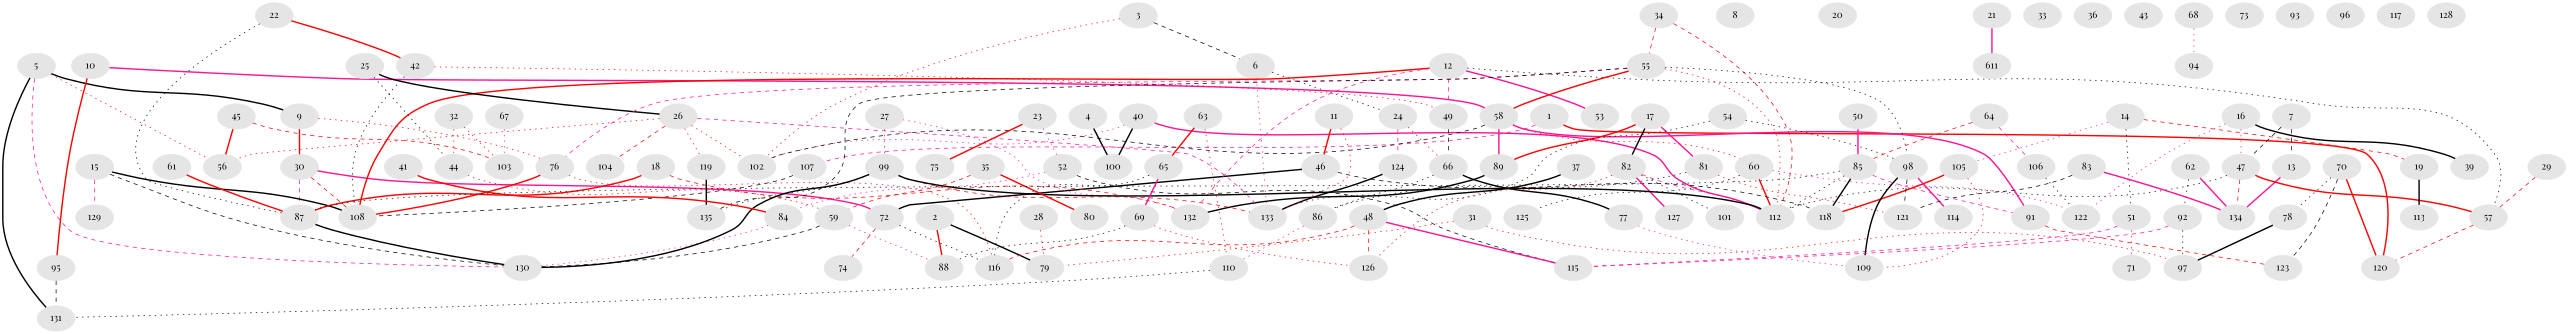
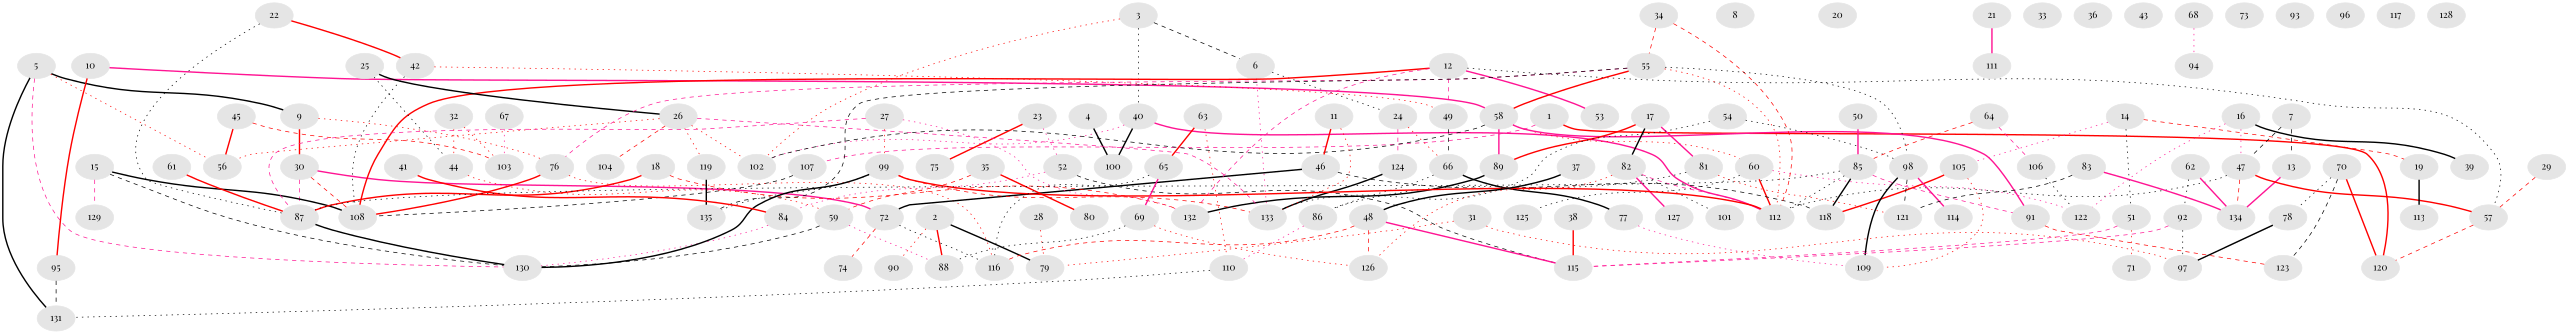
none -> (1138, 66)
(1992, 66) -> (1992, 66)
none -> (588, 129)
(1330, 192) -> (1330, 192)
none -> (1573, 217)
none -> (894, 268)
